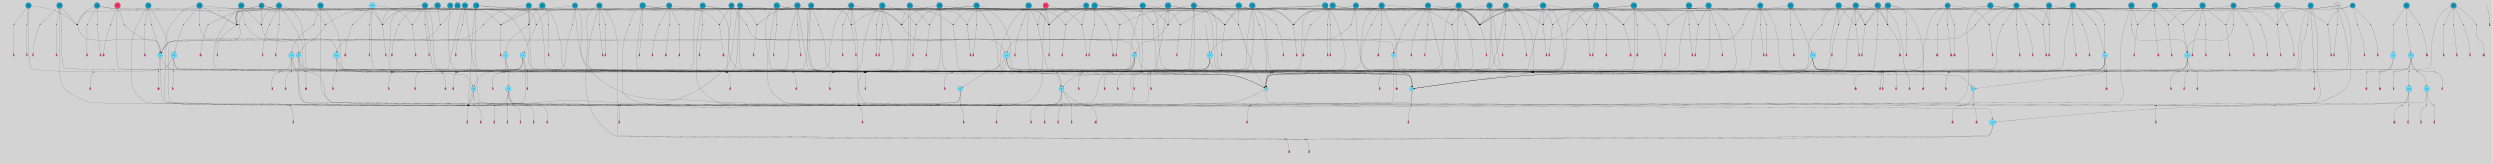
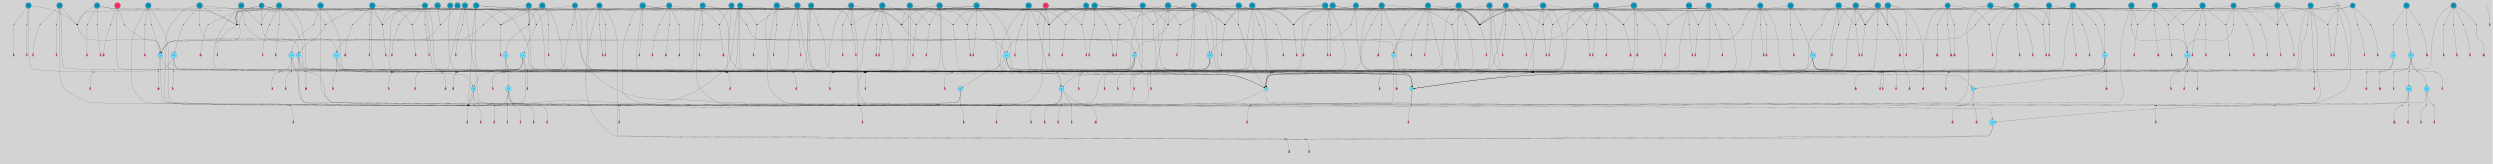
(372, 6) -> (372, 6)
